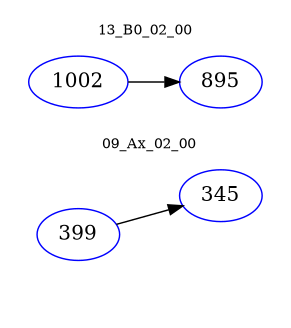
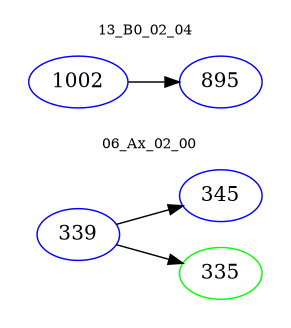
(145, 31) -> (145, 31)
(150, 145) -> (150, 145)
(78, 235) -> (78, 235)
none -> (221, 273)
